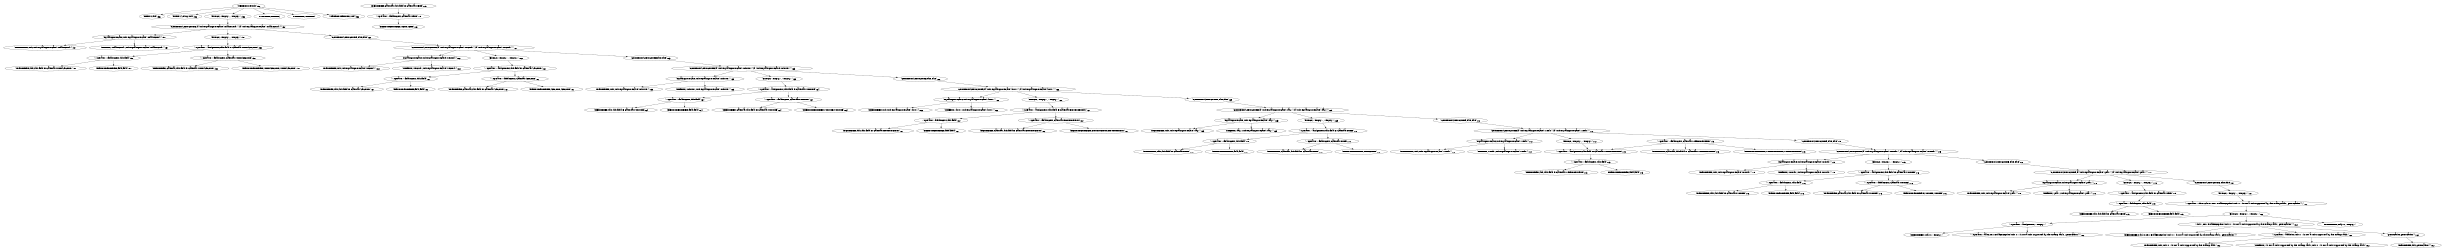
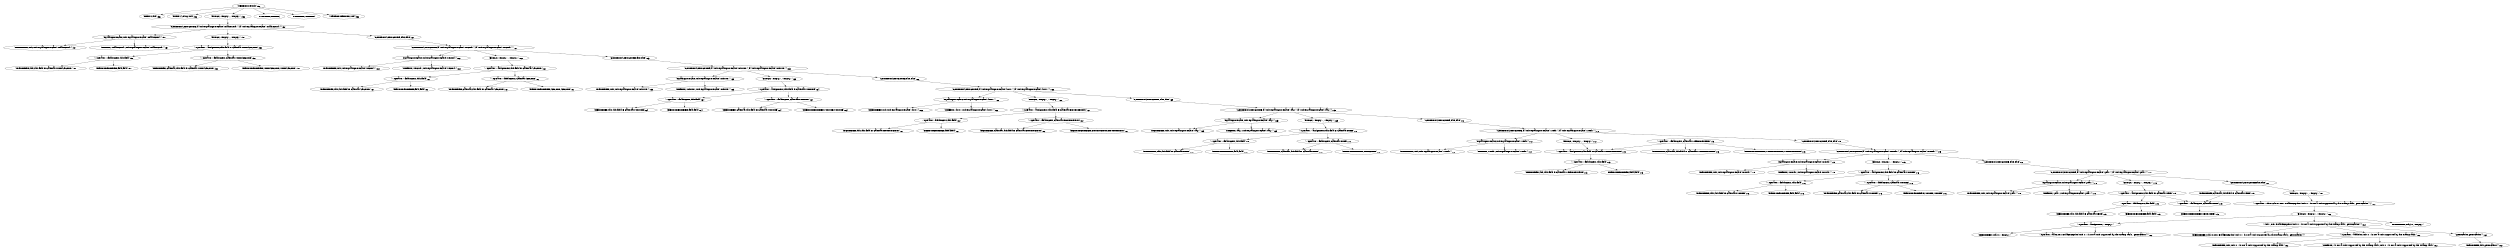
none -> (2173, 198)
